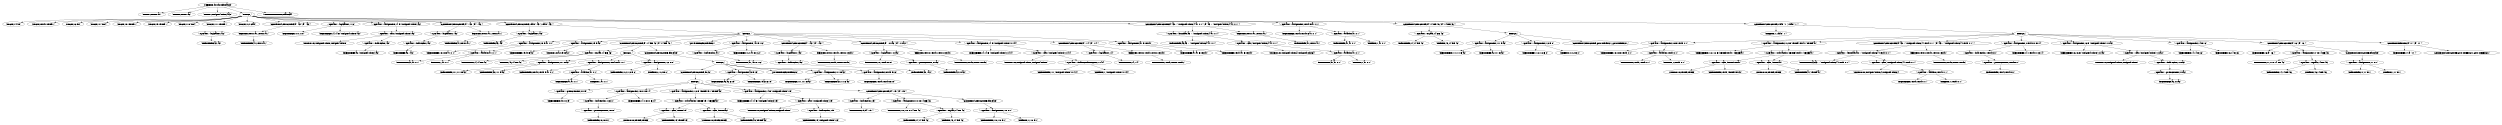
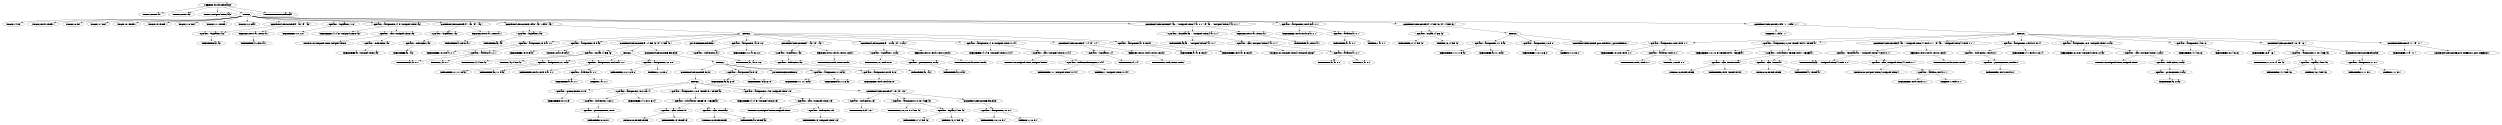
(340, 28) -> (369, 29)
none -> (250, 29)
